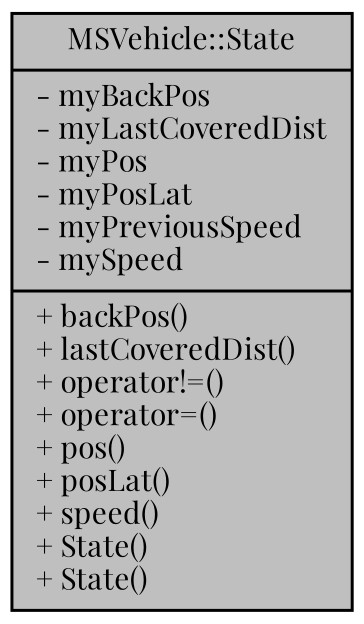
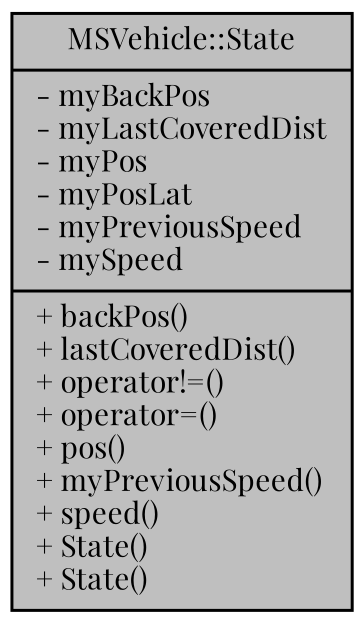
(104, 482) -> (181, 482)
